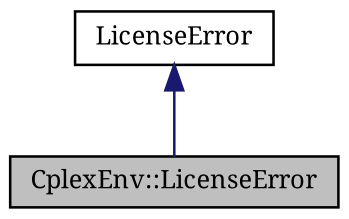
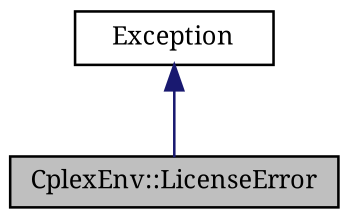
(174, 38) -> (174, 38)
